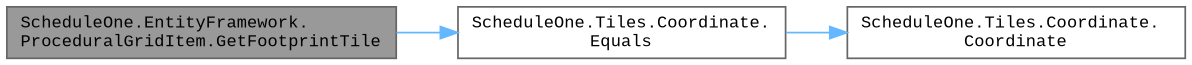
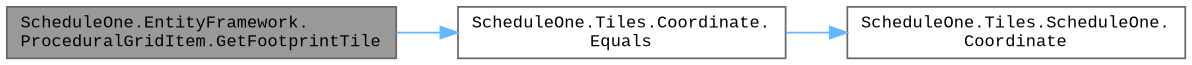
(1016, 33) -> (1016, 33)
